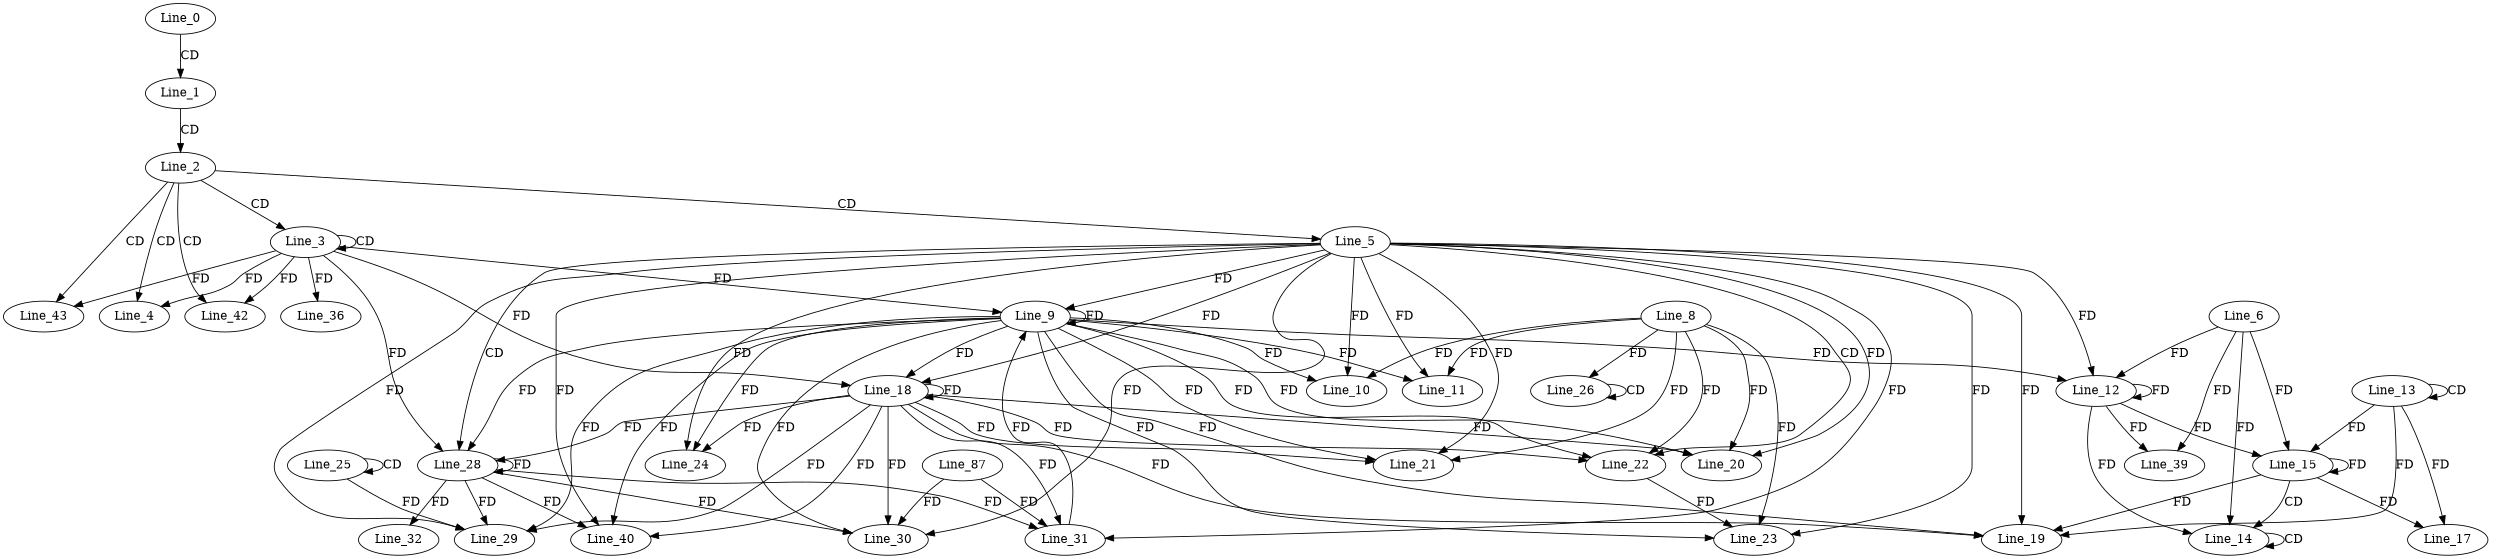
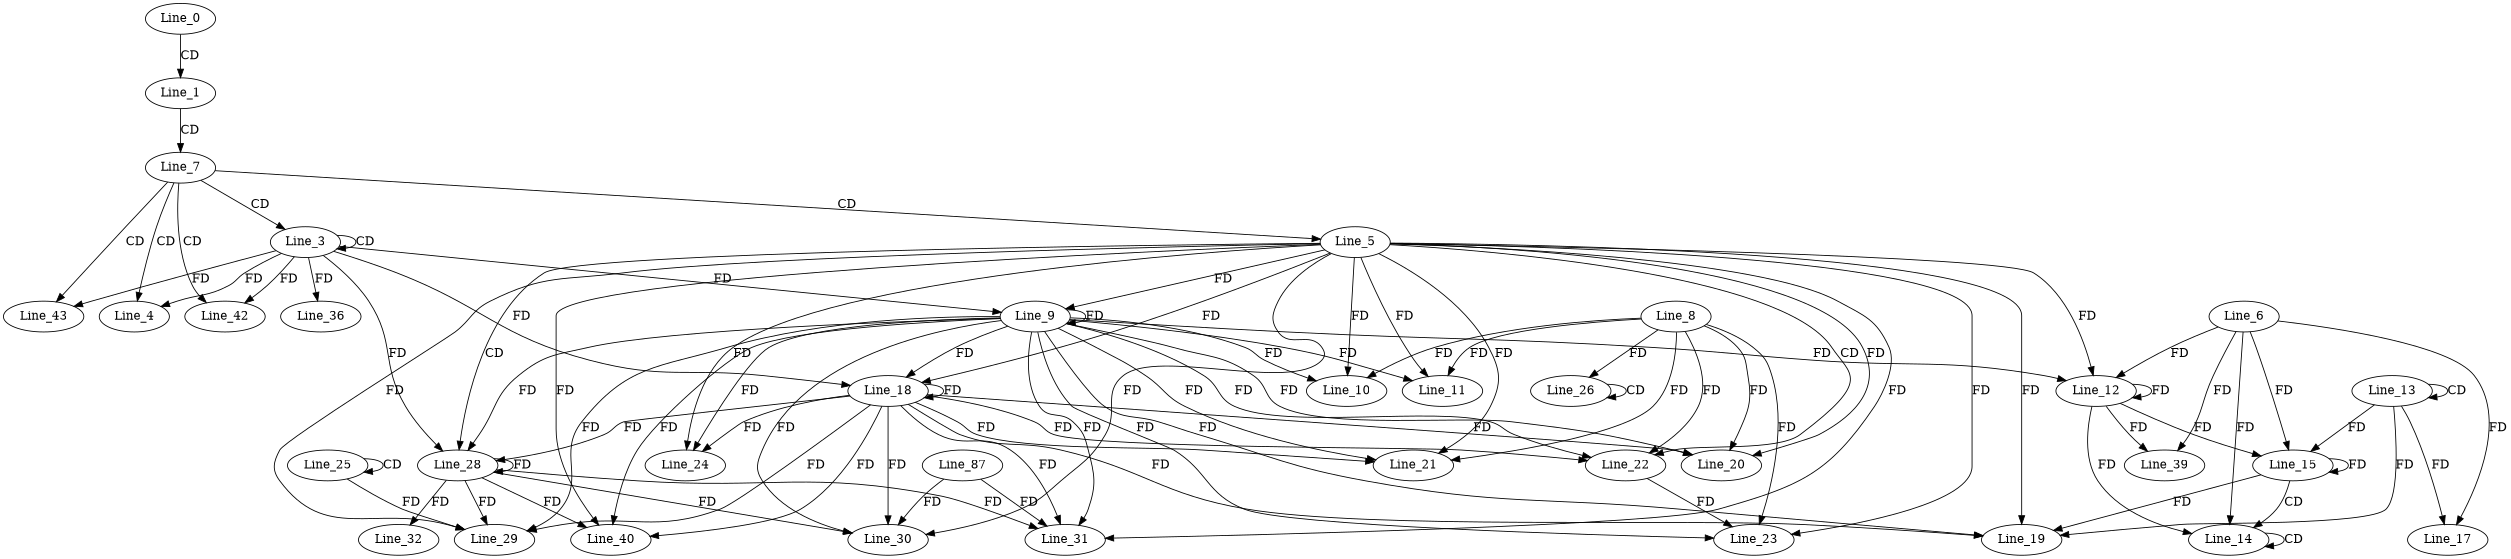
(181, 168) -> (181, 168)
(1011, 432) -> (1068, 418)
(2366, 501) -> (2451, 360)
